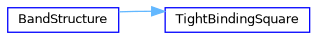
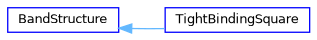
(135, 11) -> (148, 29)
